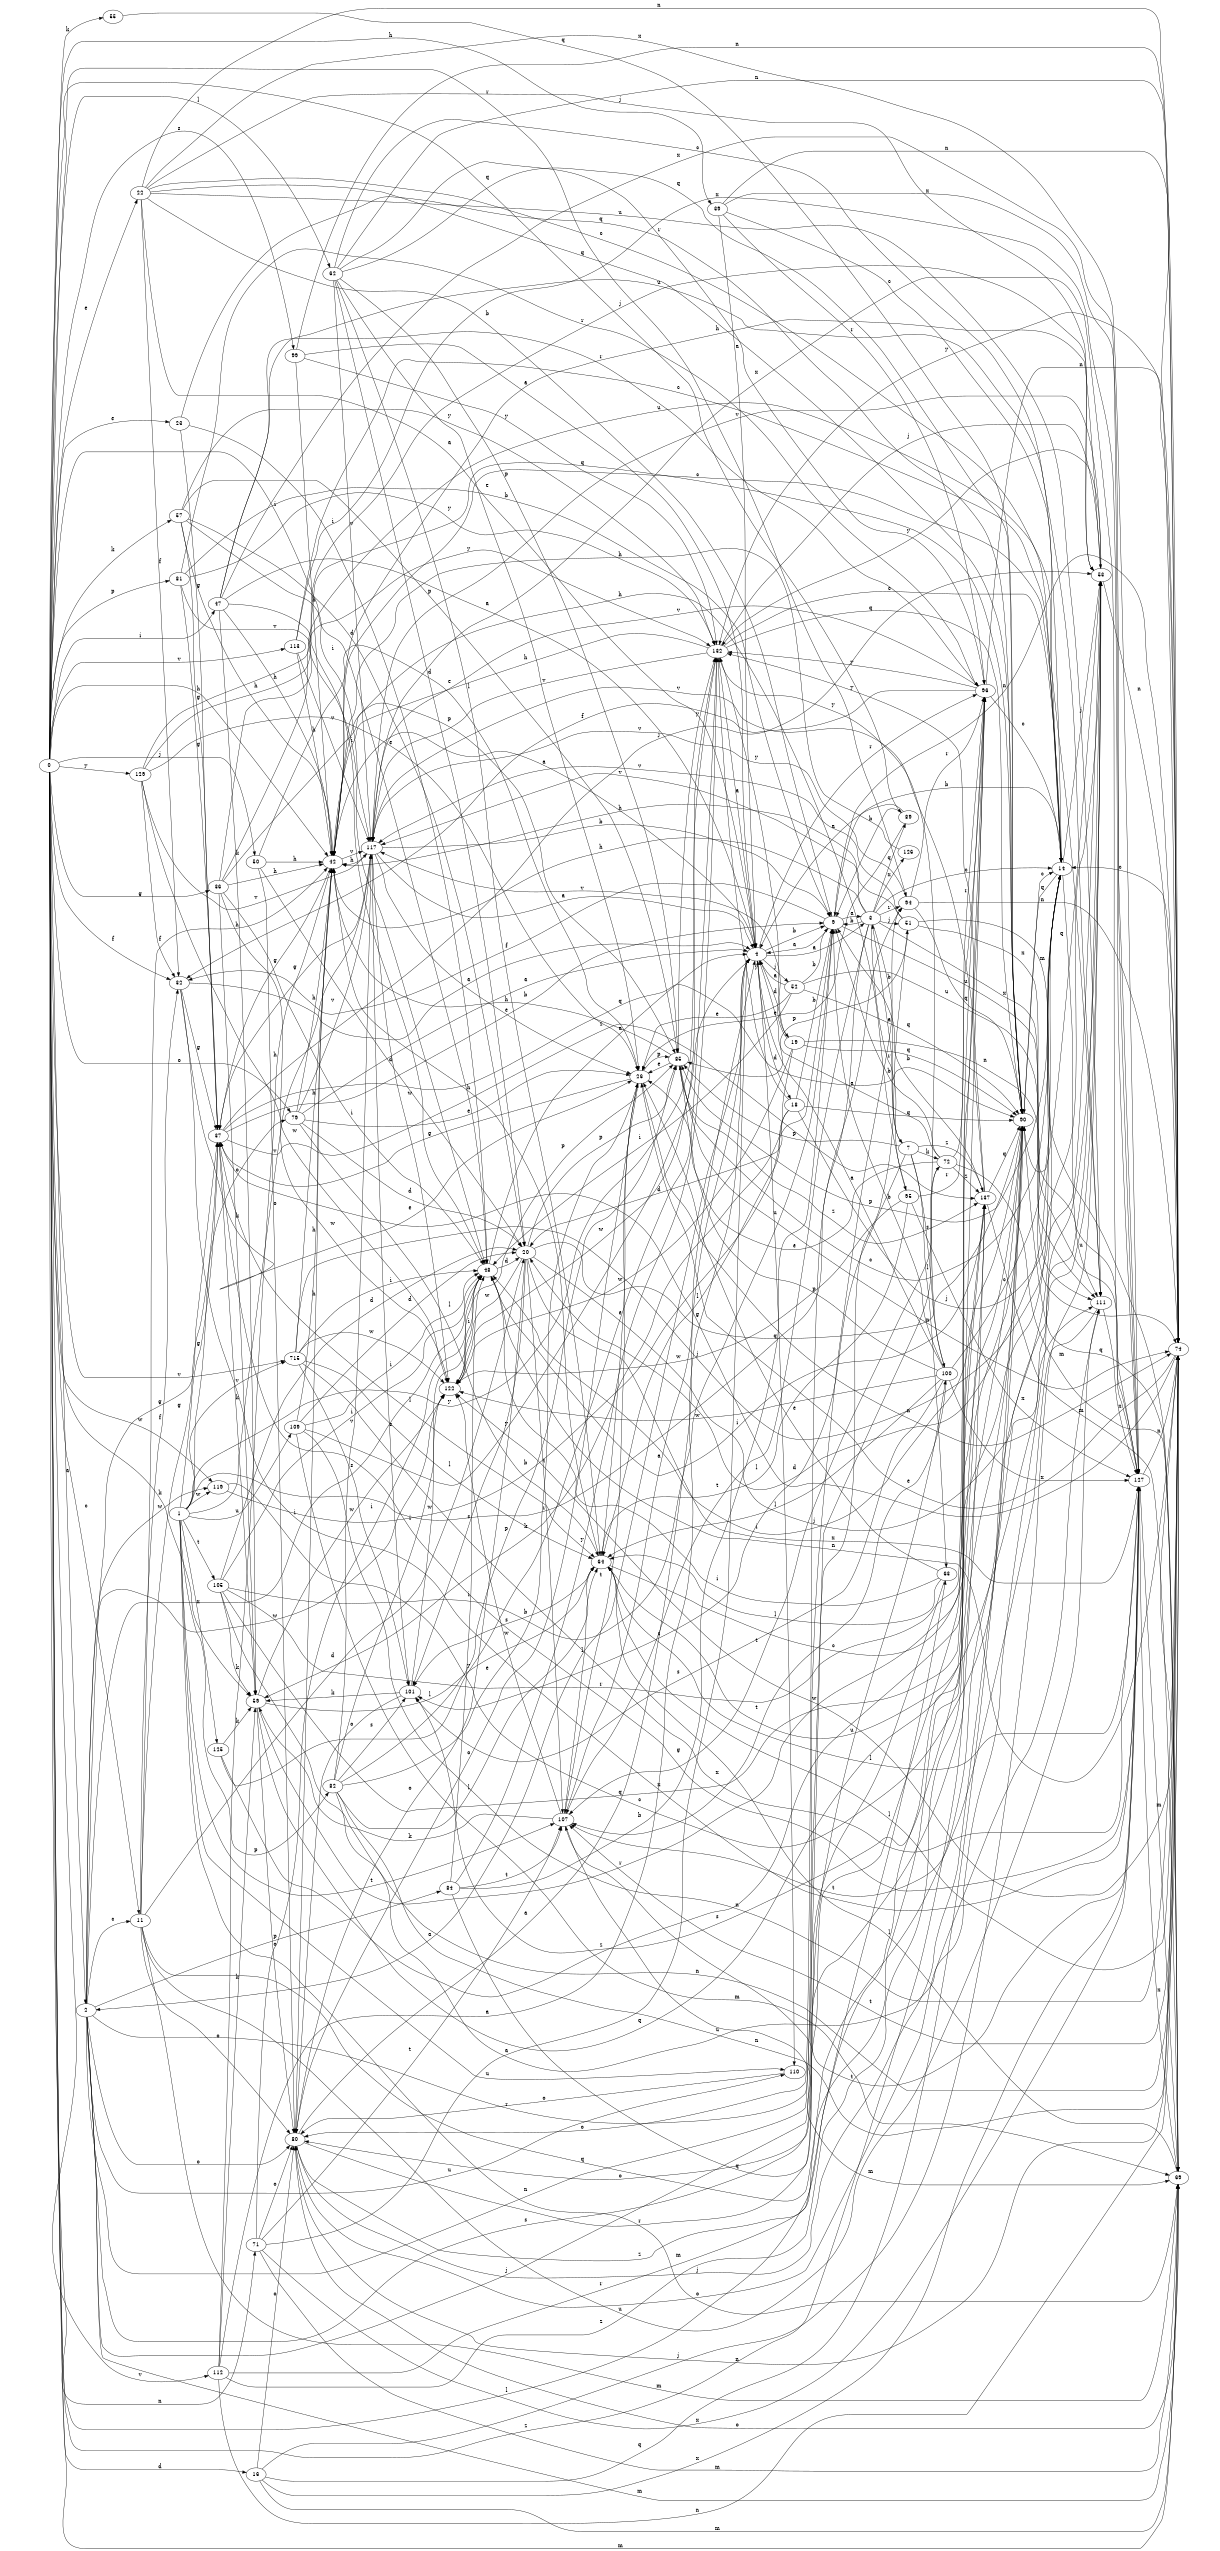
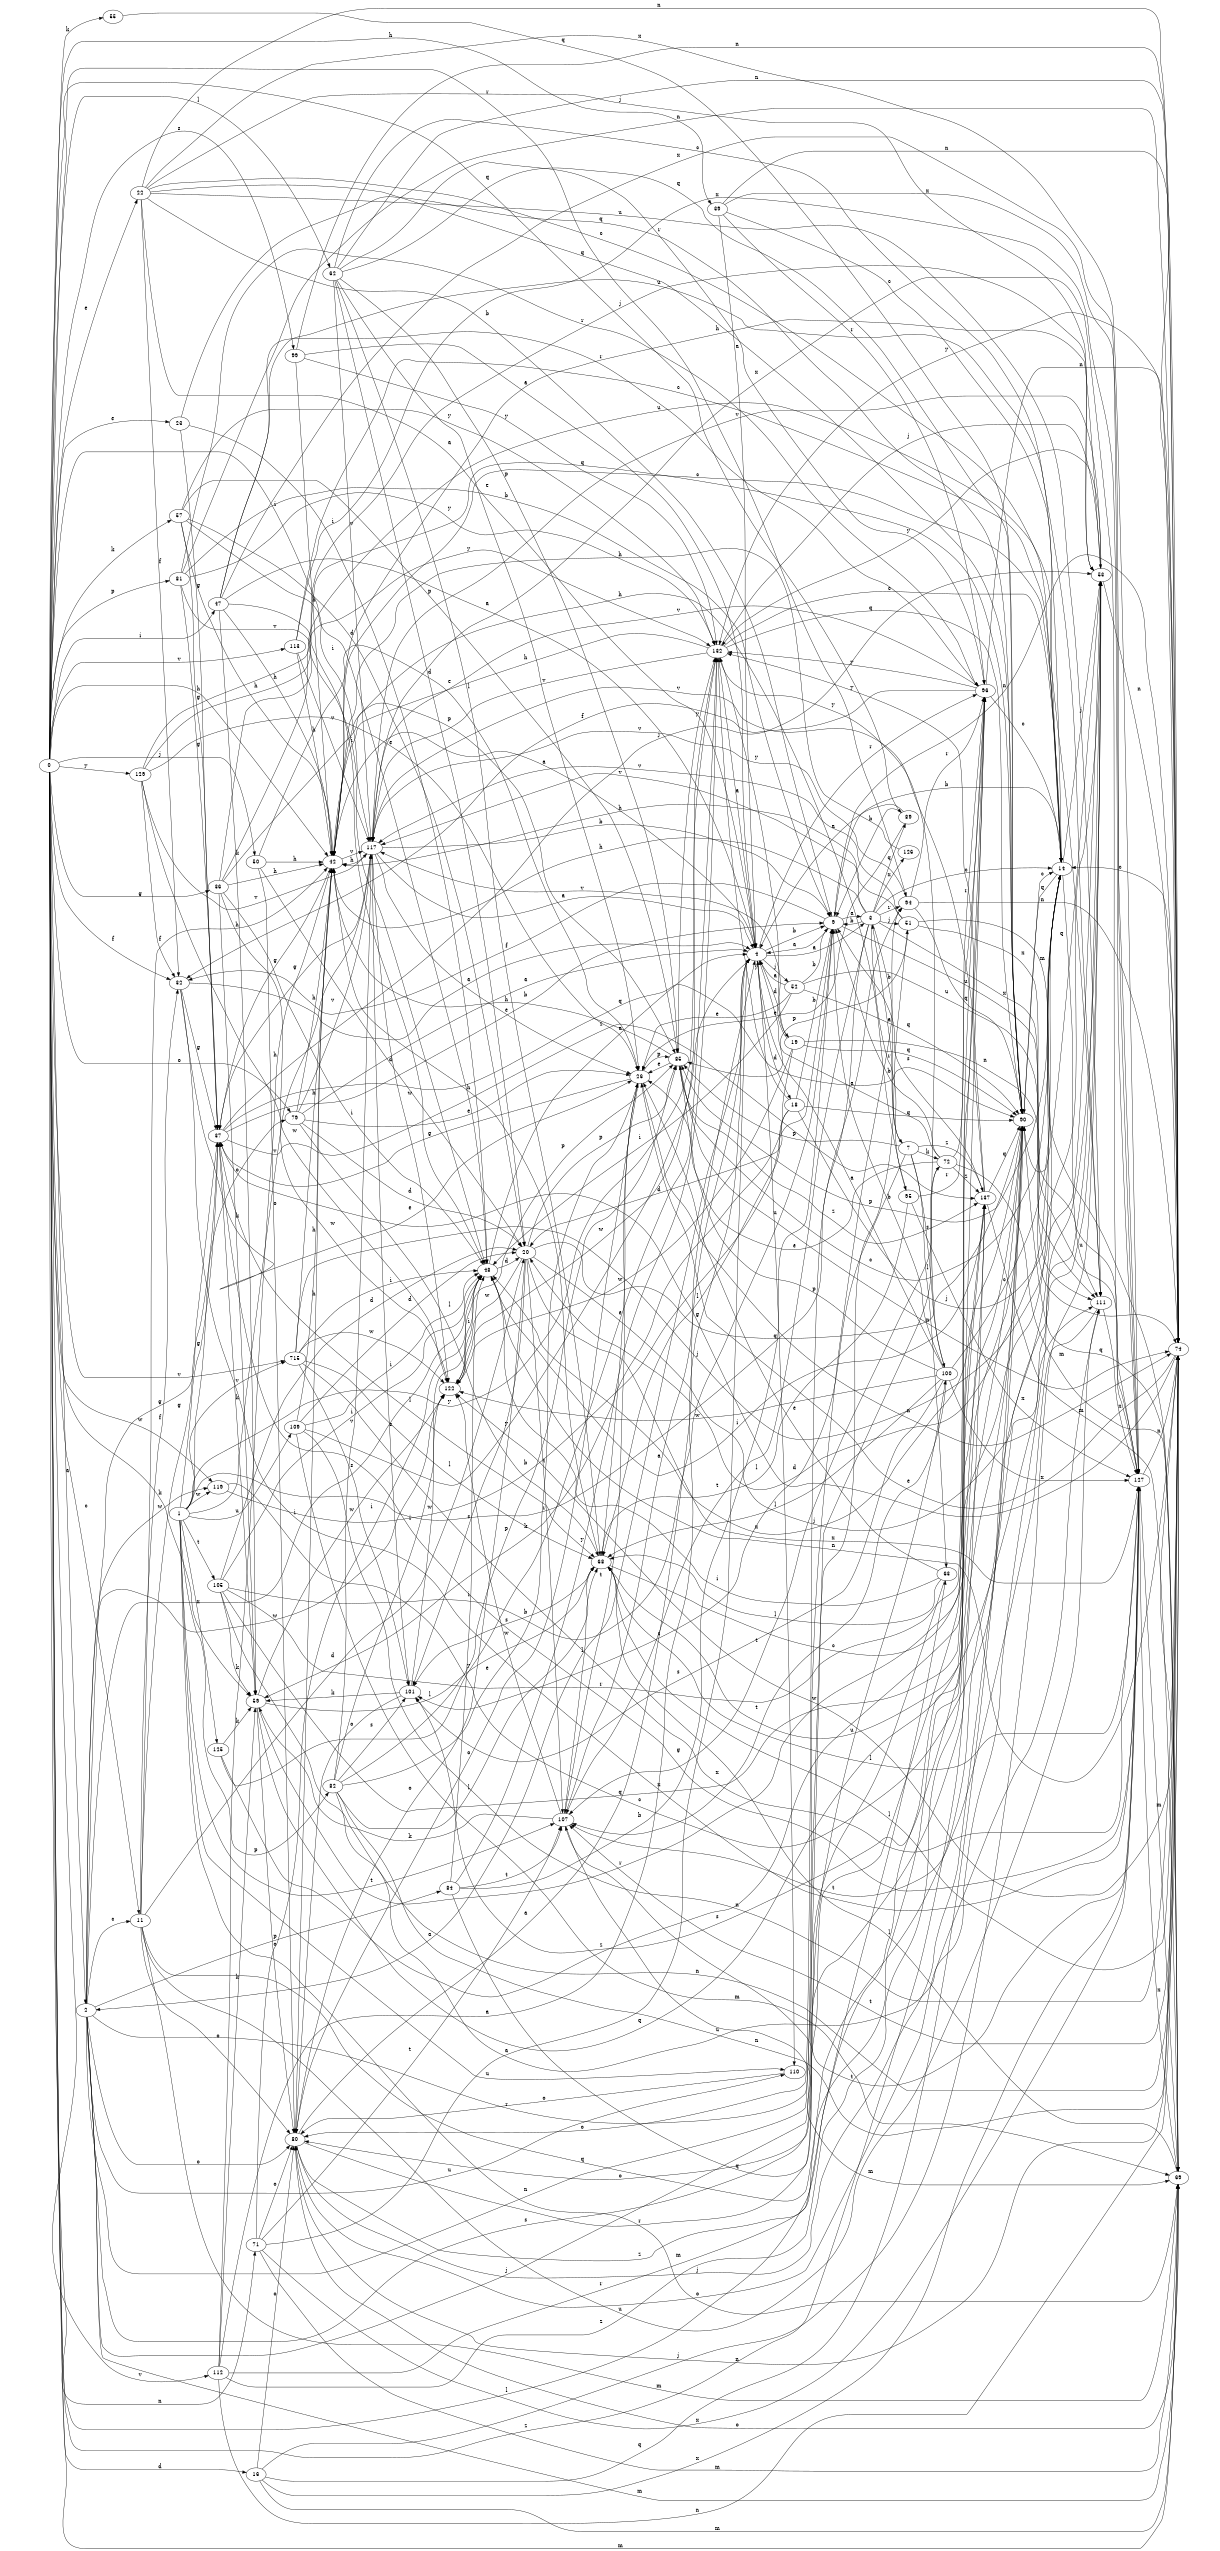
none -> (1153, 122)
(909, 1059) -> (909, 1059)
(707, 1354) -> none
(757, 1527) -> (757, 1527)
(601, 1562) -> (601, 1562)
